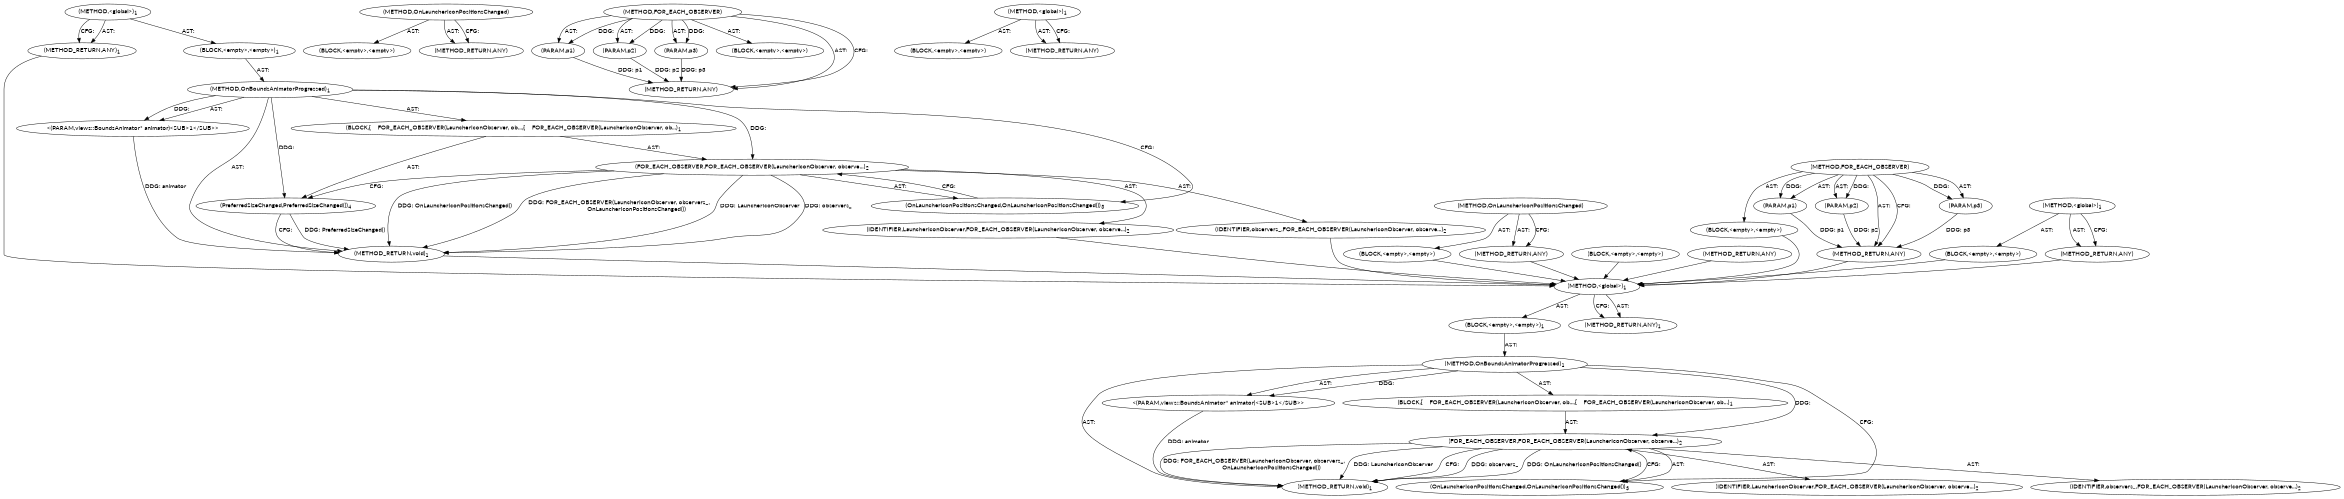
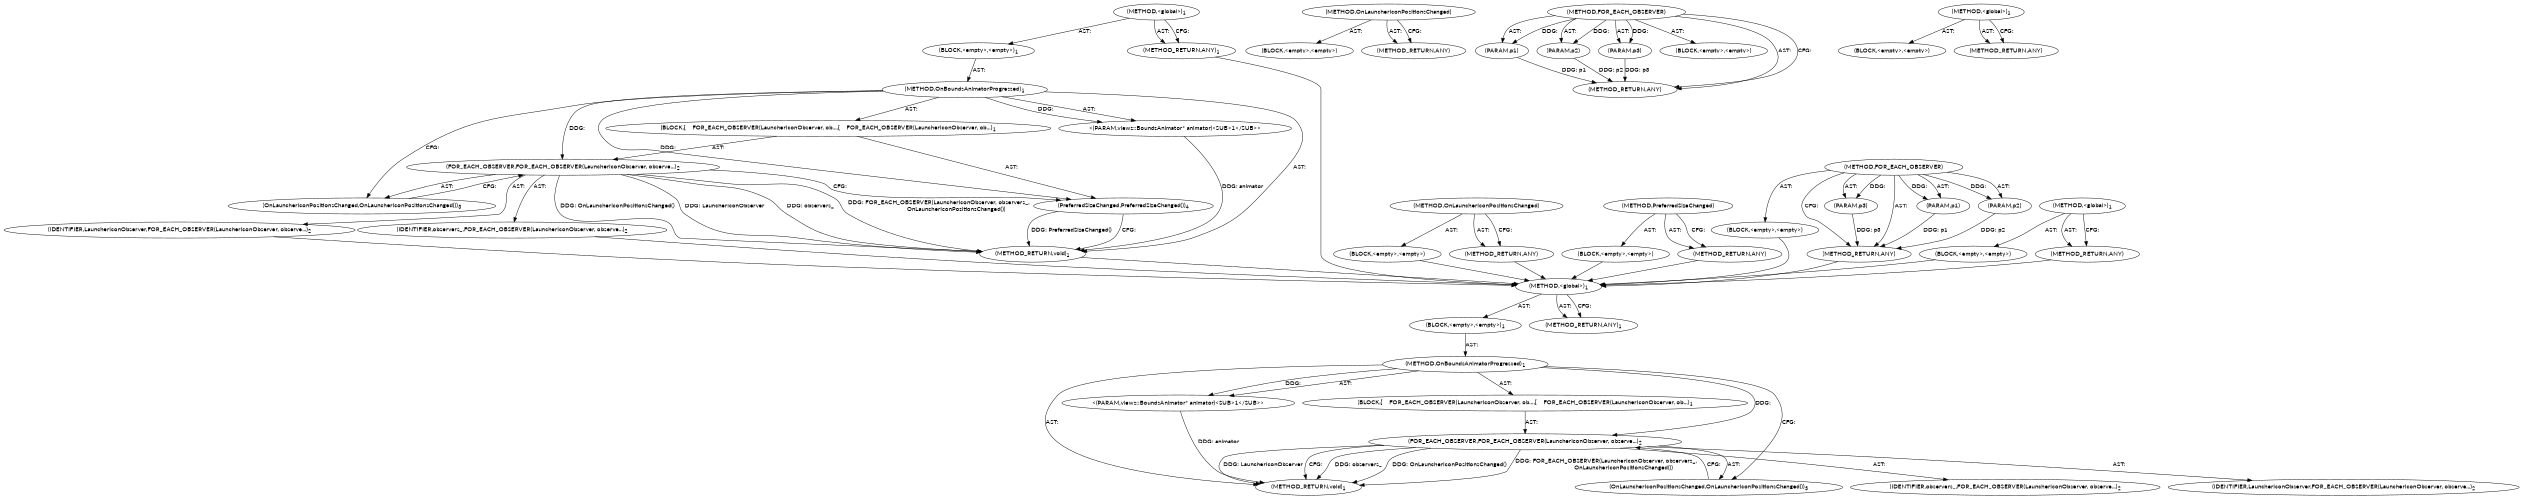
none -> (1668, 206)
